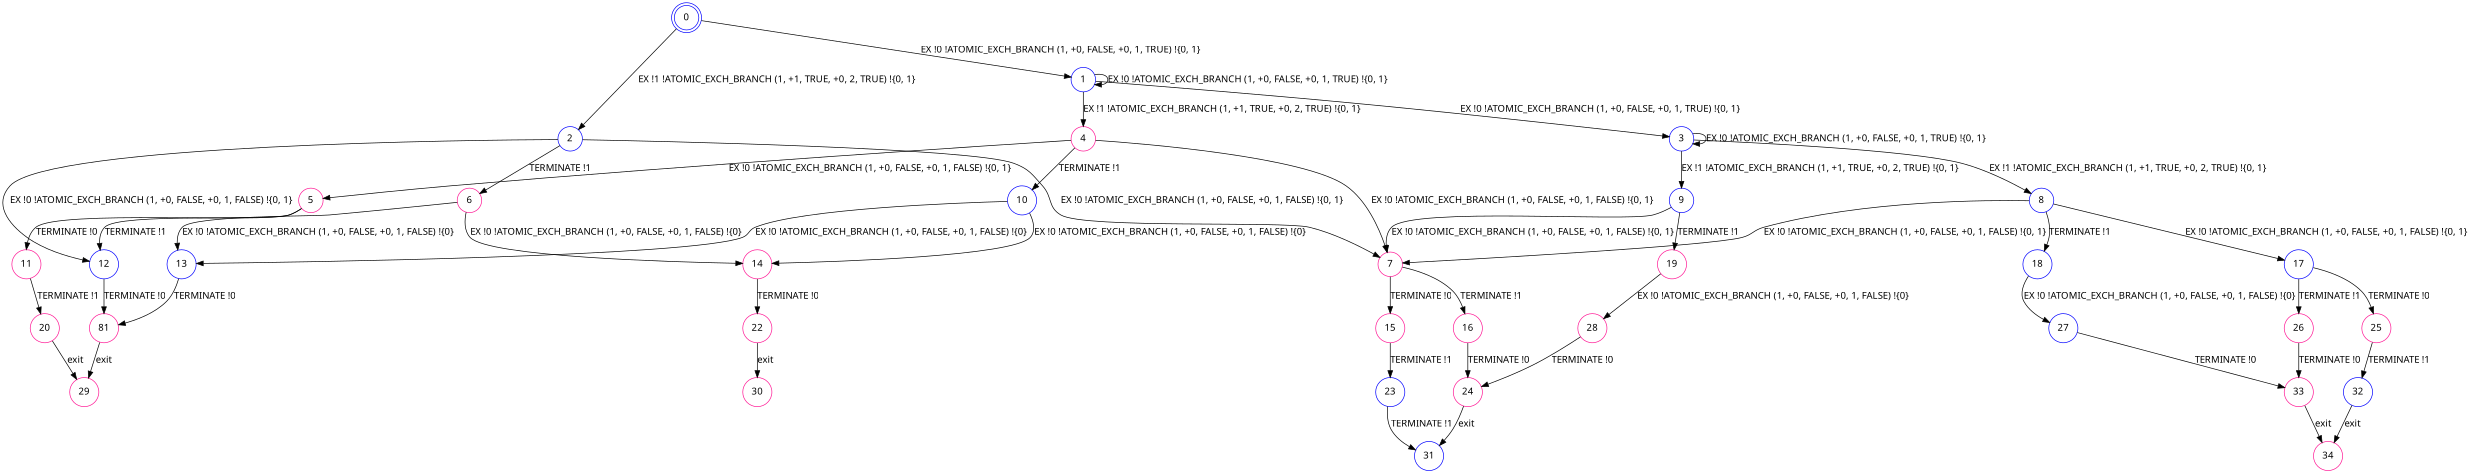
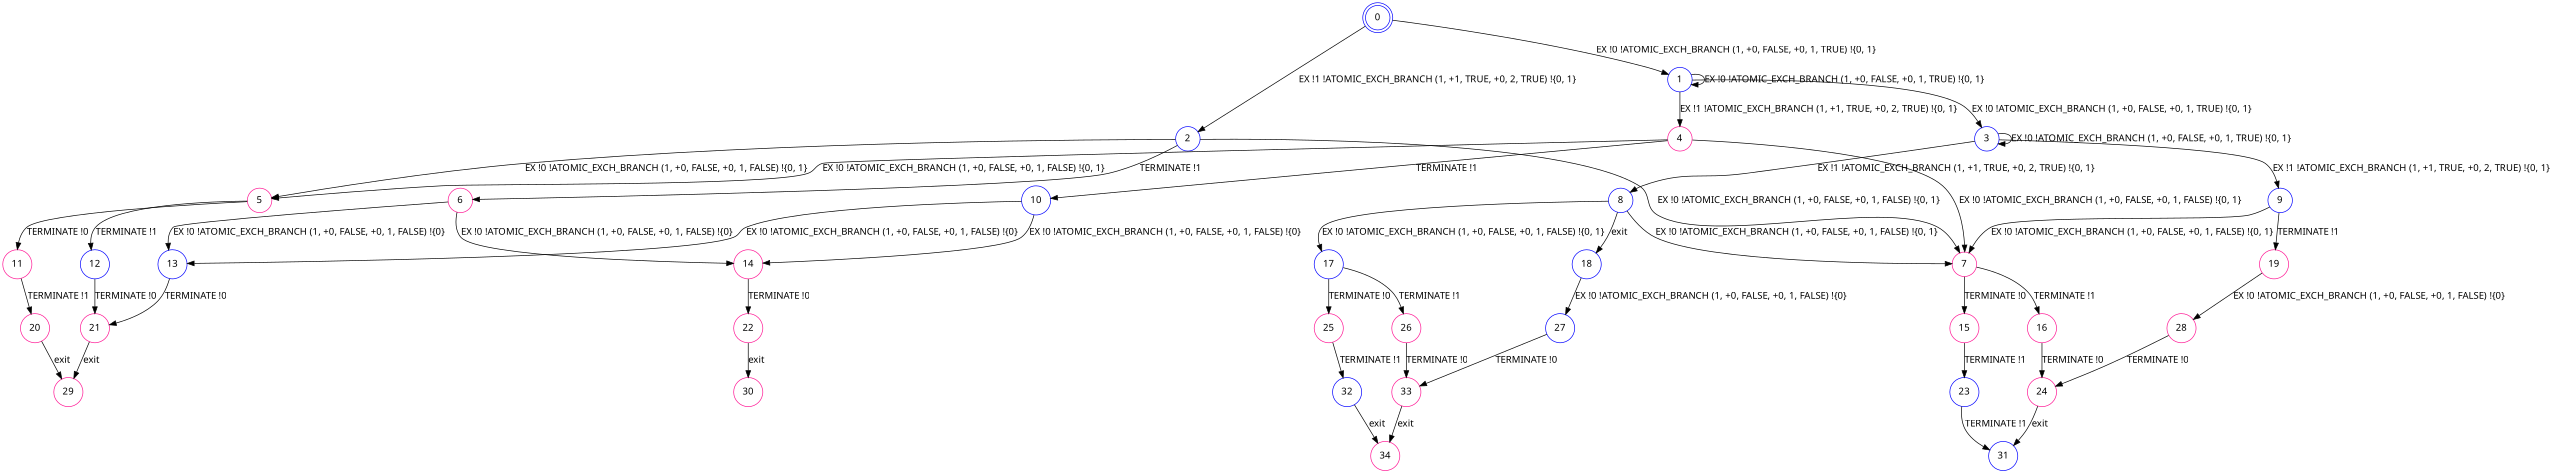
(220, 150) -> (726, 150)
(2080, 232) -> (1620, 232)
(104, 328) -> (95, 328)
